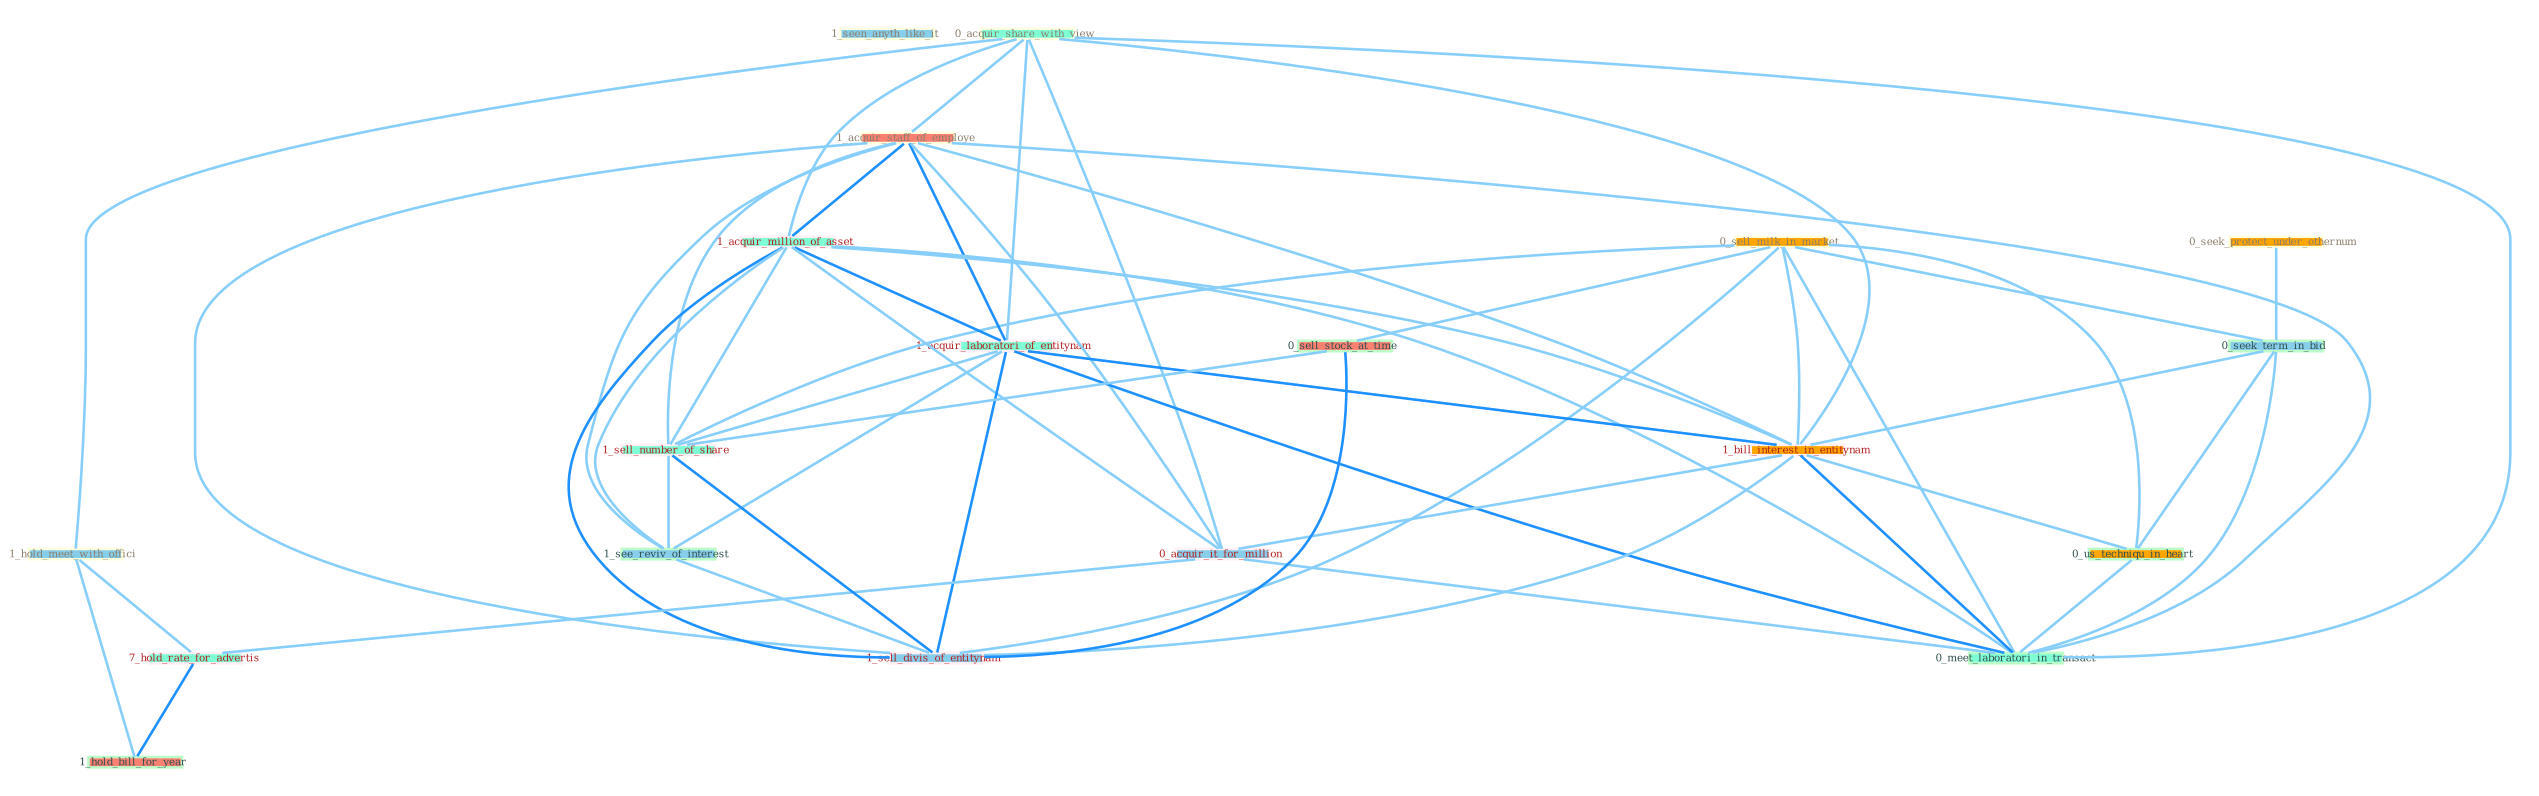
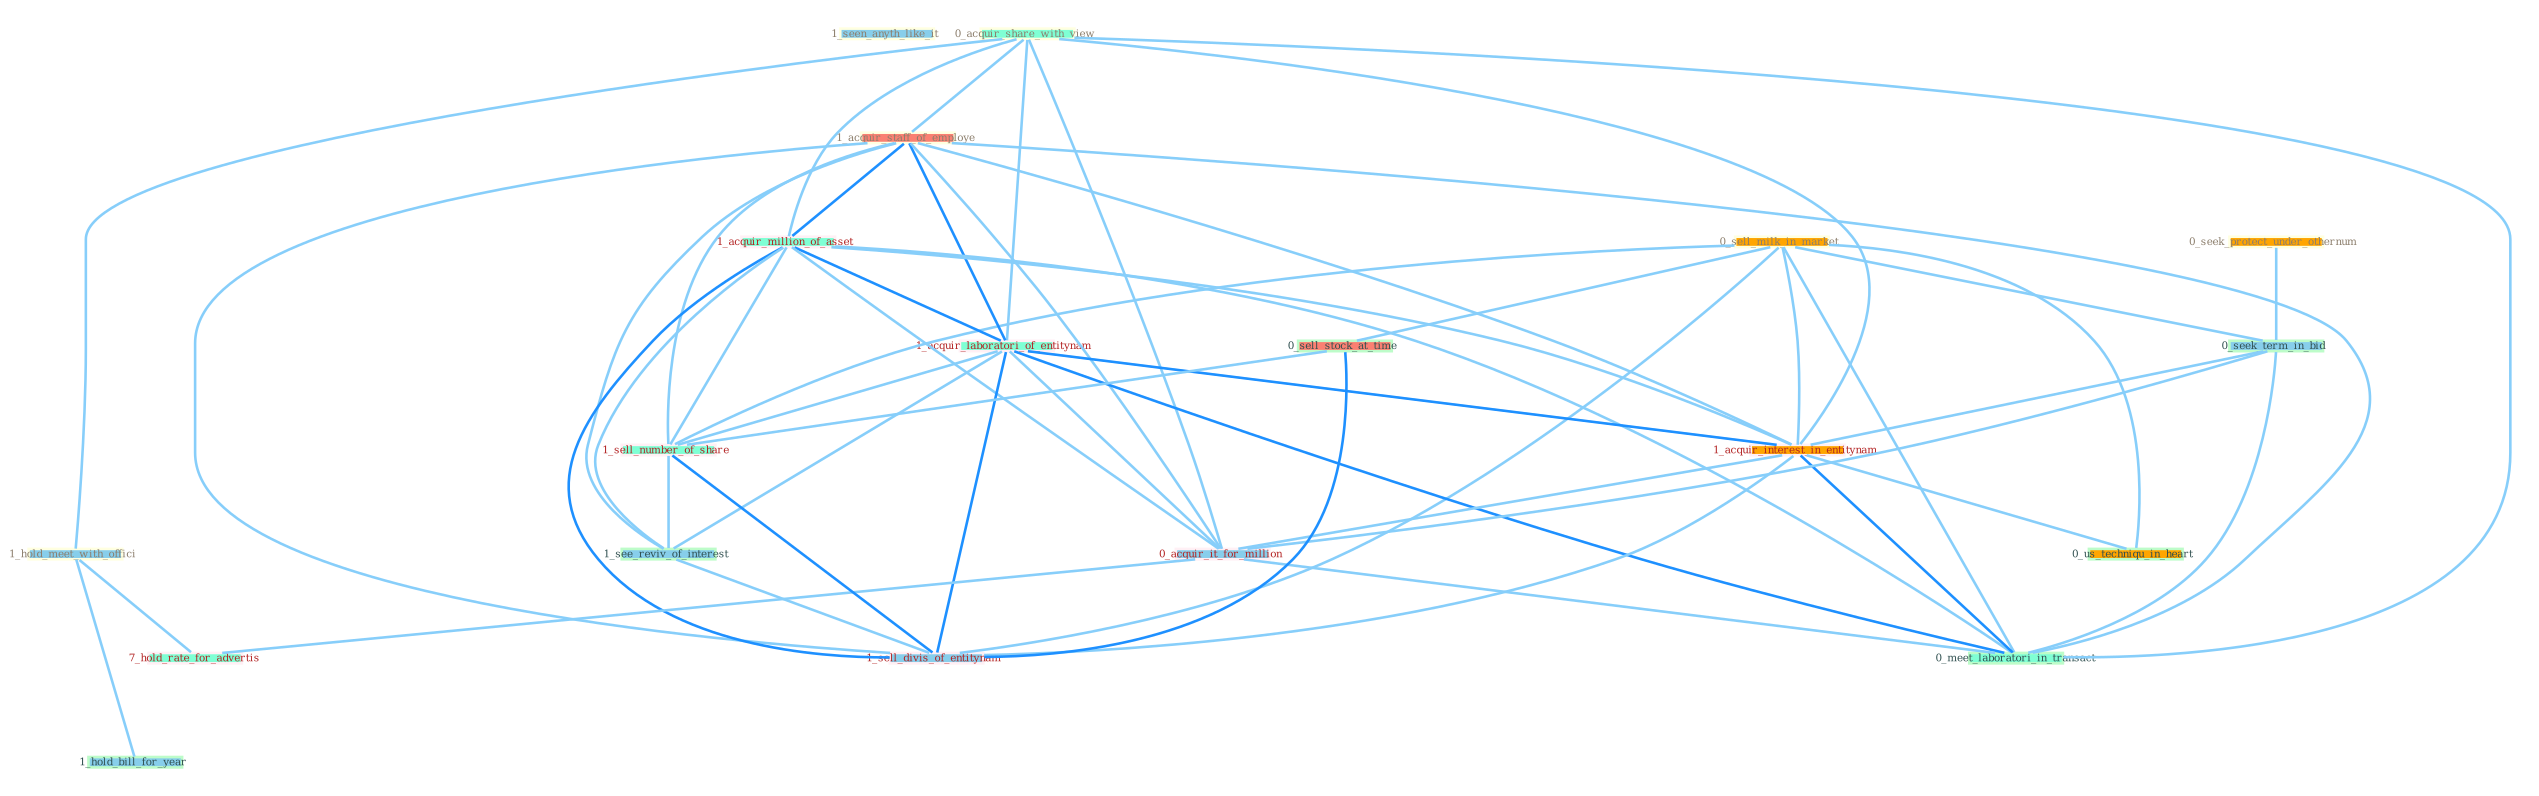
none -> (1115, 450)
(1798, 450) -> (1798, 450)
(2206, 450) -> (1686, 489)
(2076, 606) -> none
(165, 710) -> none
(135, 762) -> (135, 762)
